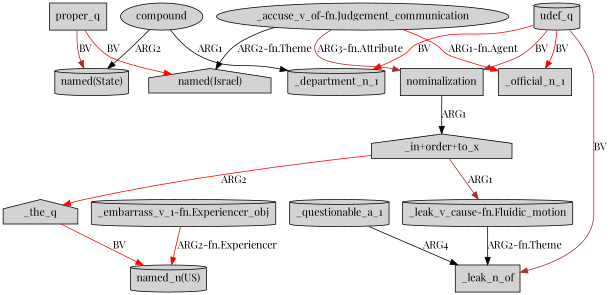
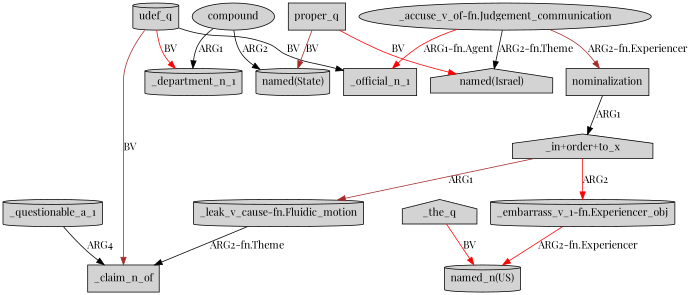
(555, 46) -> (260, 41)
(360, 49) -> (638, 49)
(522, 54) -> none
(220, 175) -> (583, 175)
(488, 279) -> (123, 279)
